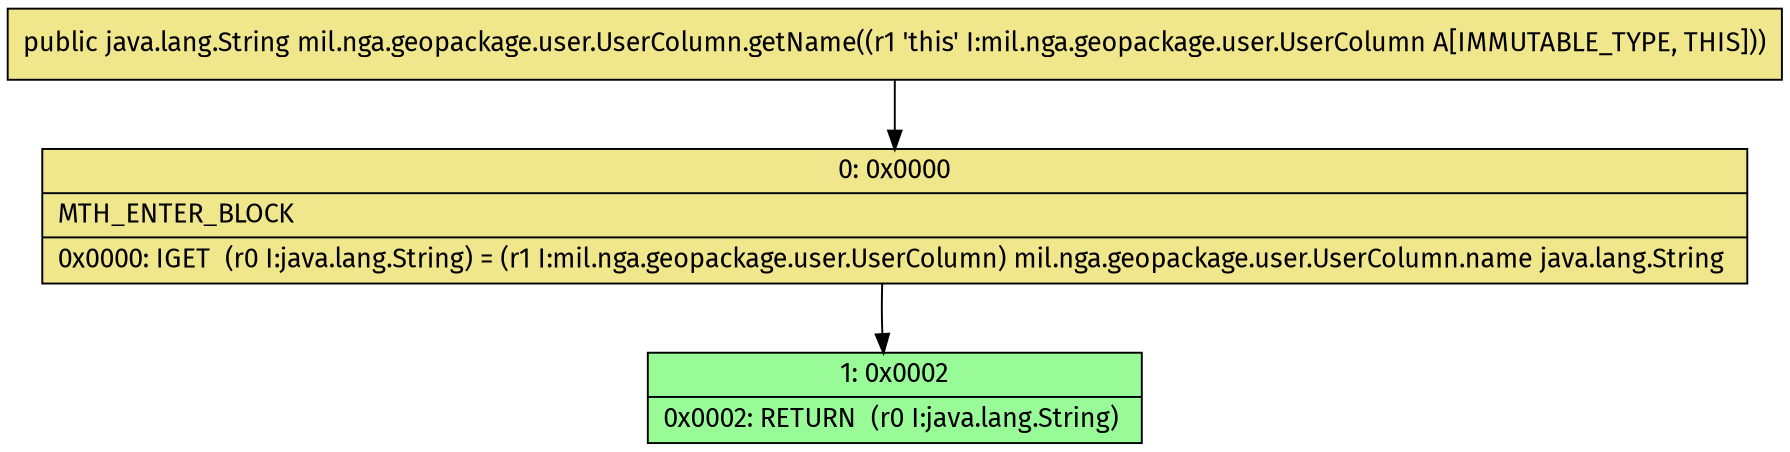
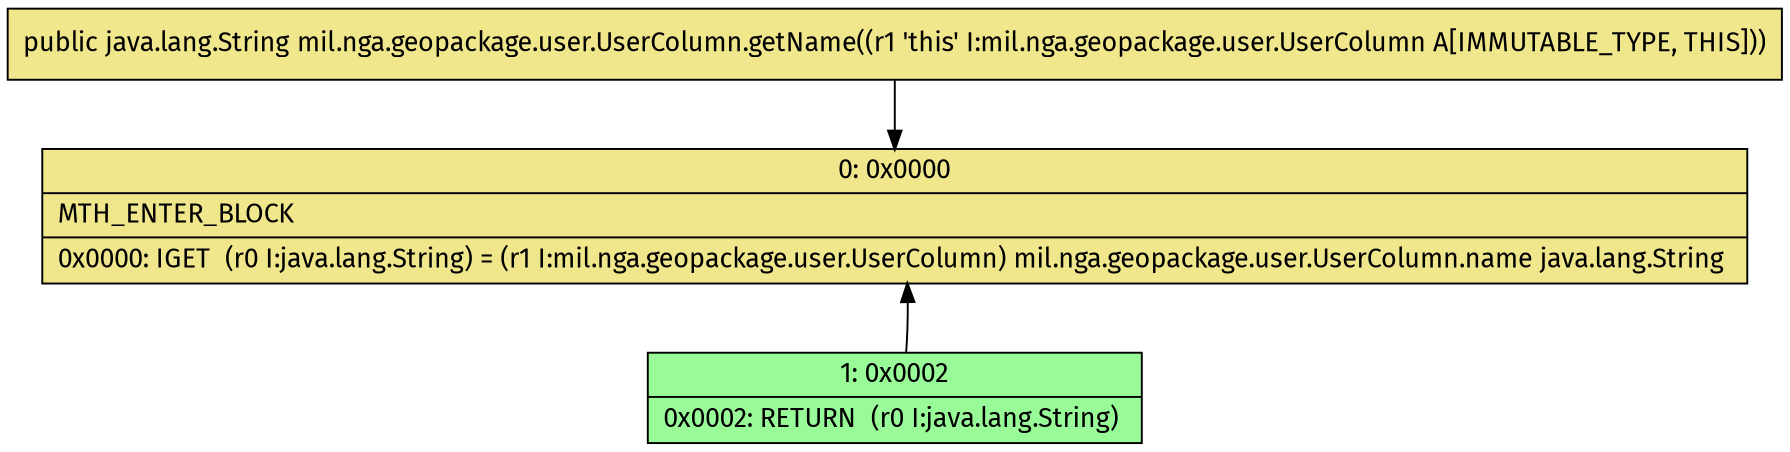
(882, 308) -> (907, 328)
